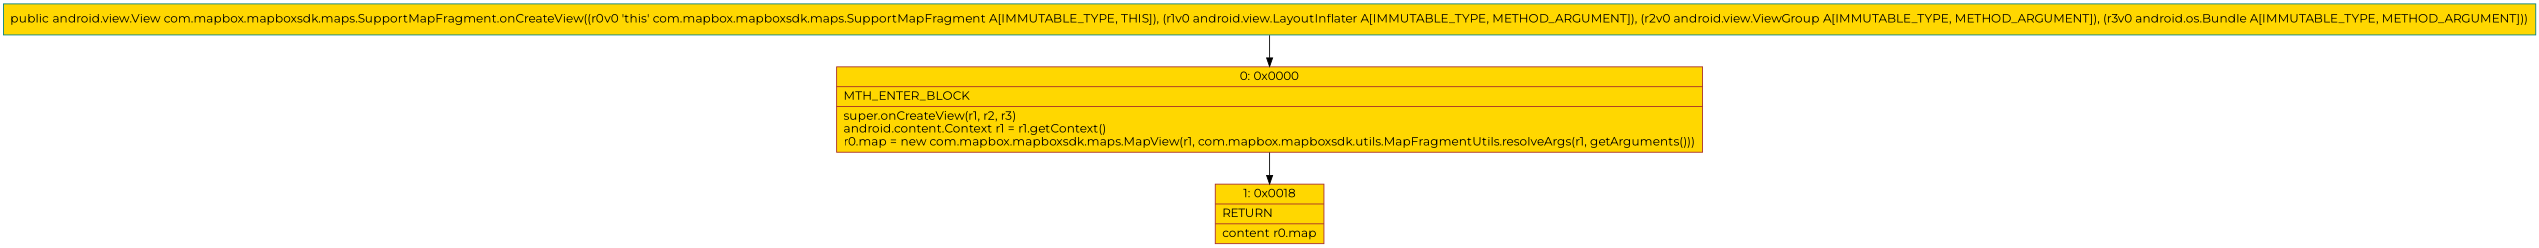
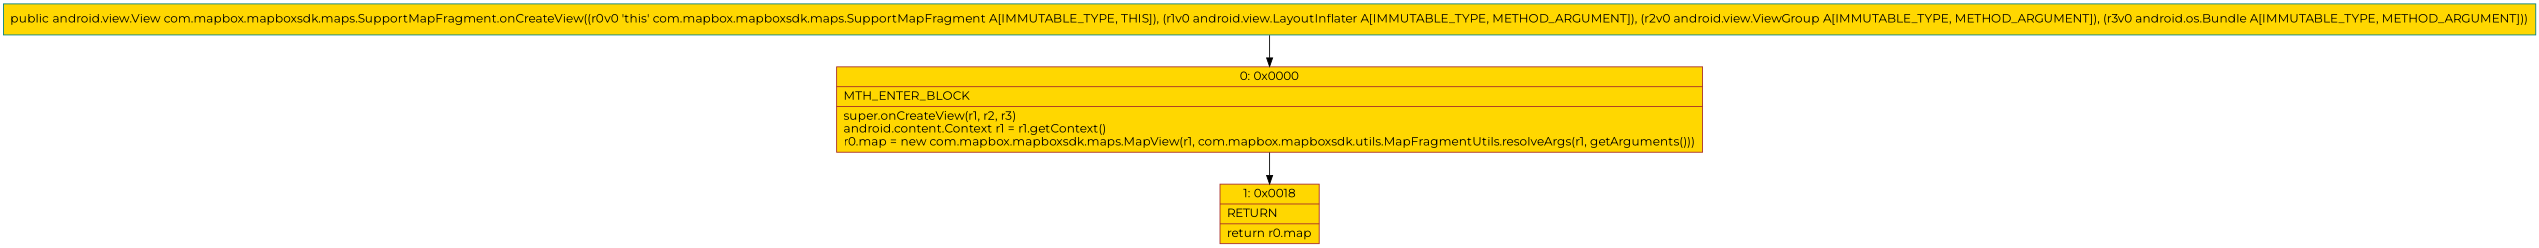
(1270, 233) -> (1270, 233)
